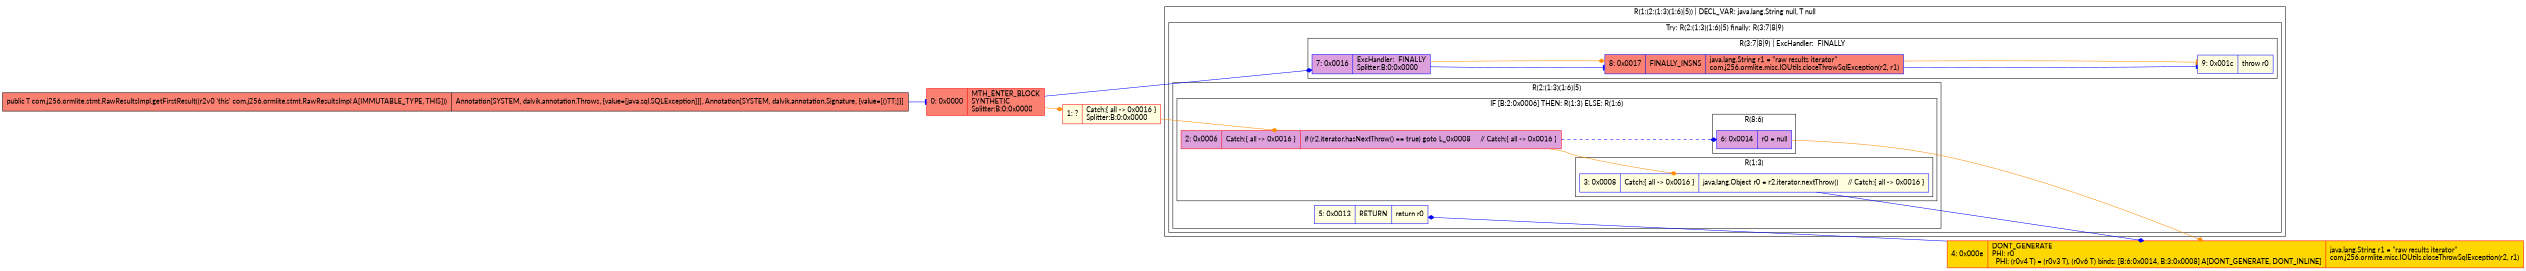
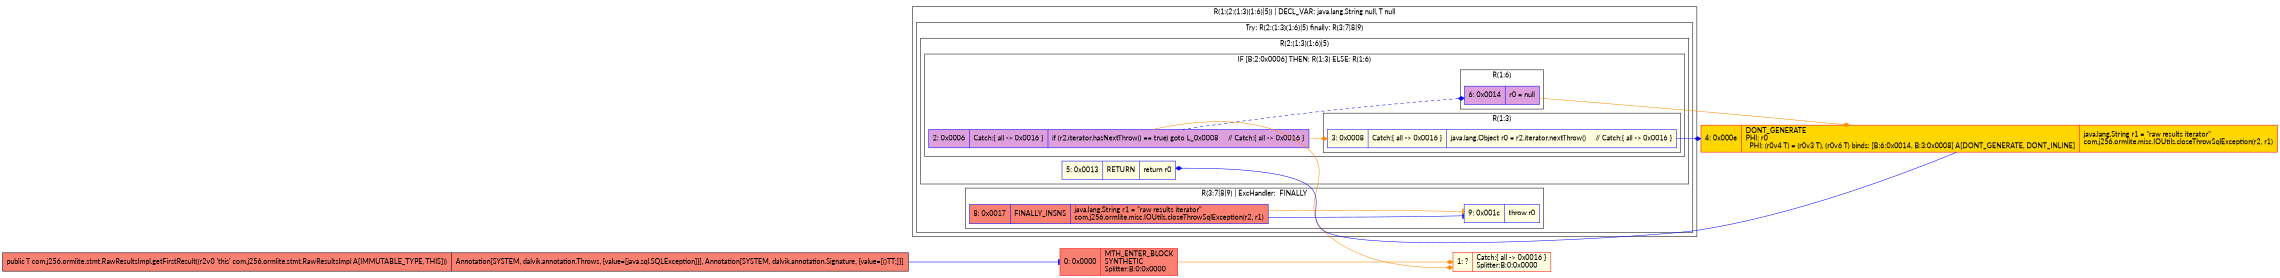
(1371, 64) -> none
(1754, 120) -> (1502, 76)
(1216, 124) -> (1319, 175)
(1371, 140) -> (1119, 139)
